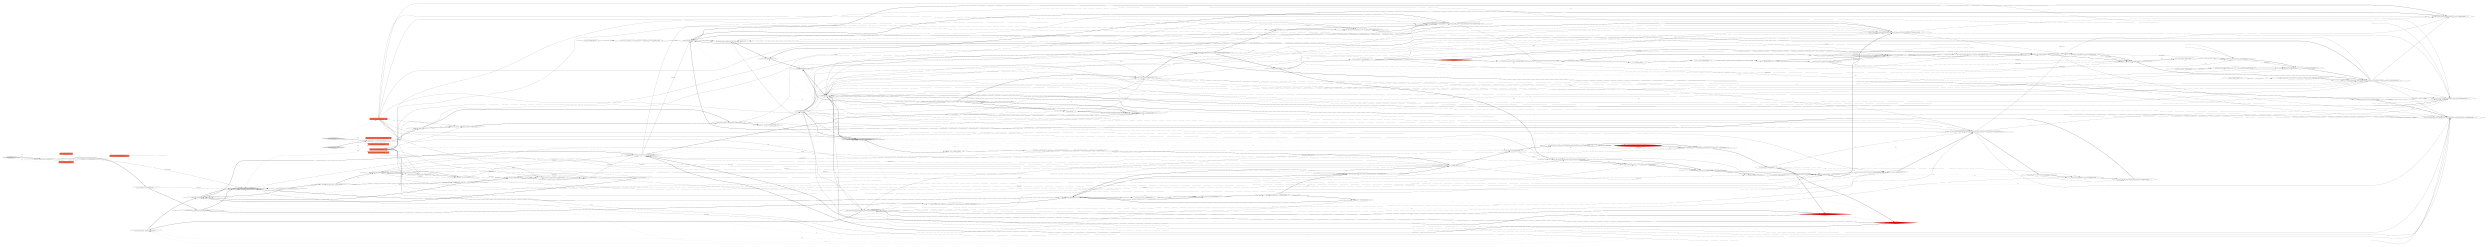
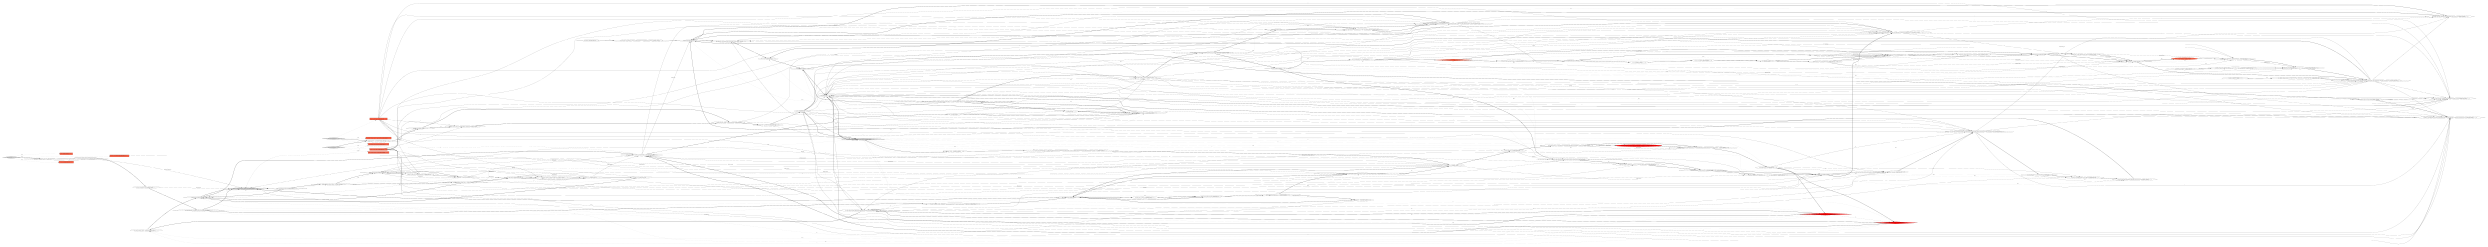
(2185, 59) -> (2185, 59)
